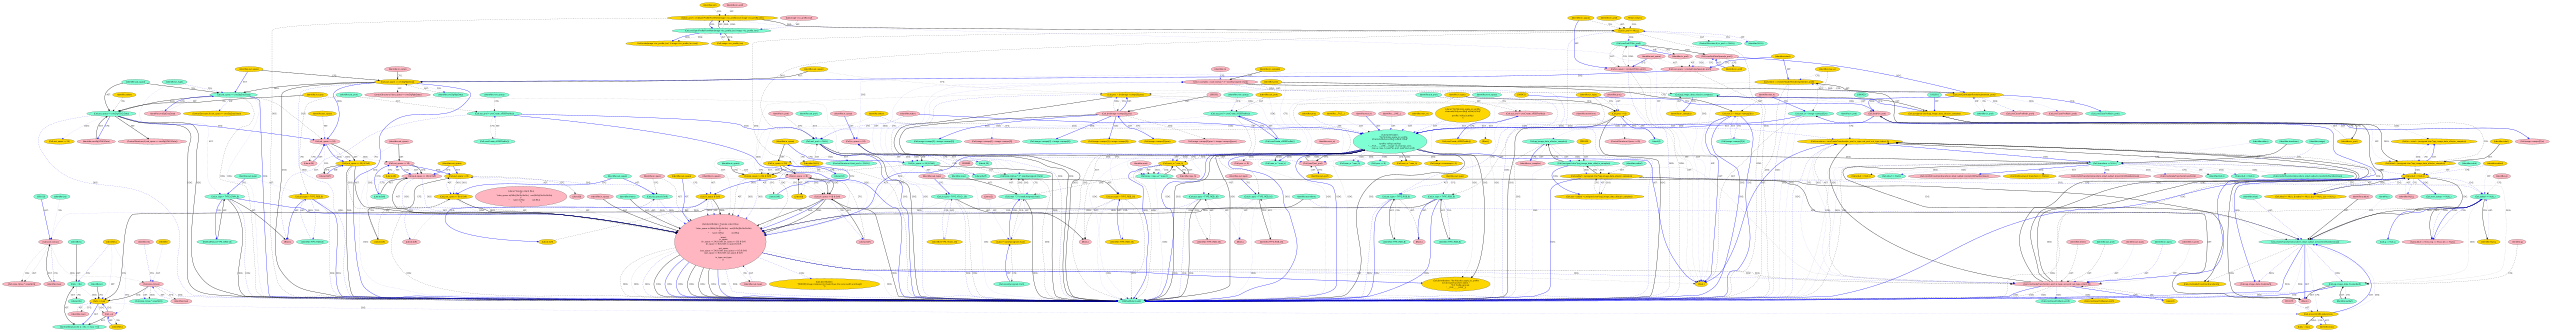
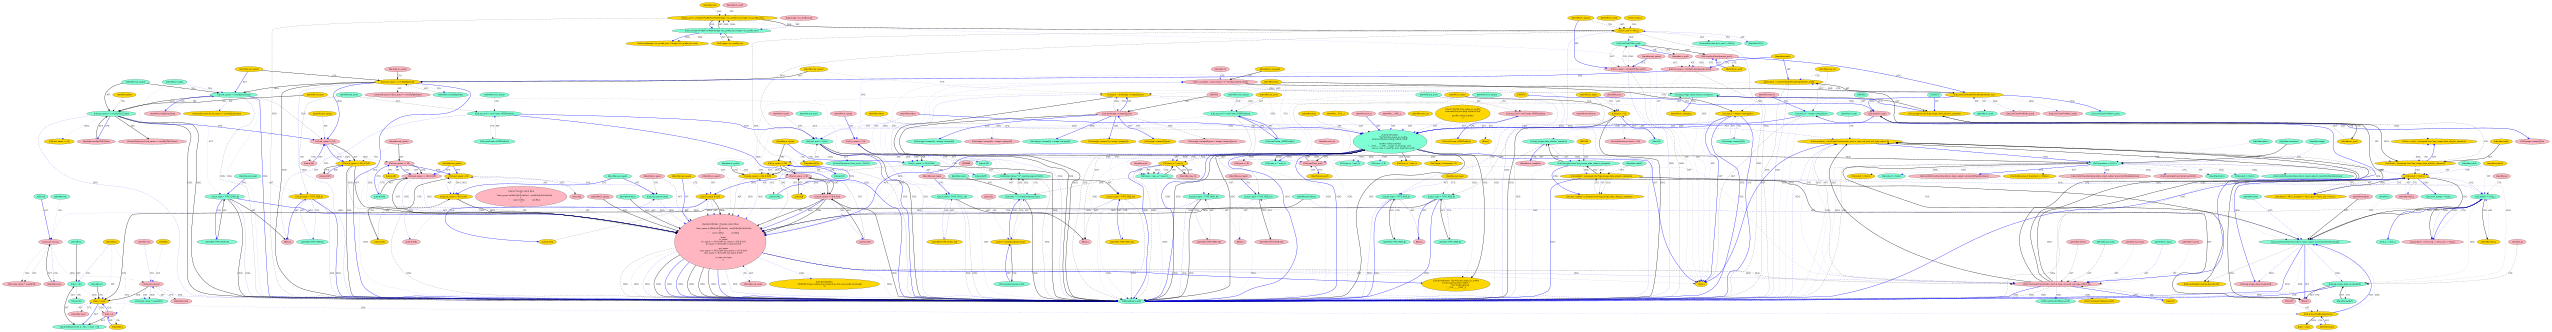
(1974, 95) -> (1974, 95)
(217, 242) -> (217, 242)
(1012, 262) -> (1012, 262)
